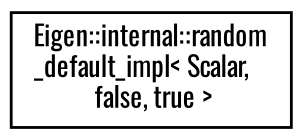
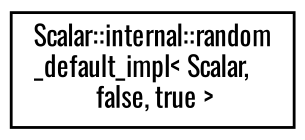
(151, 70) -> (153, 70)
